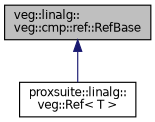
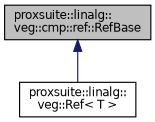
(78, 22) -> (78, 22)
